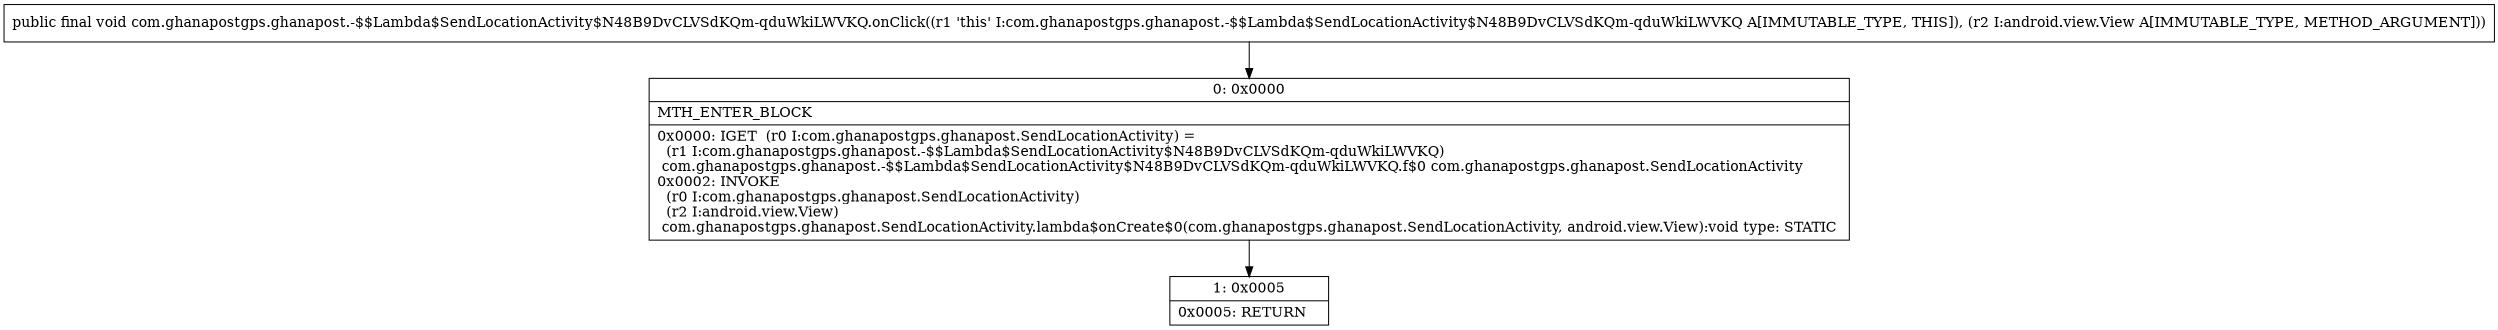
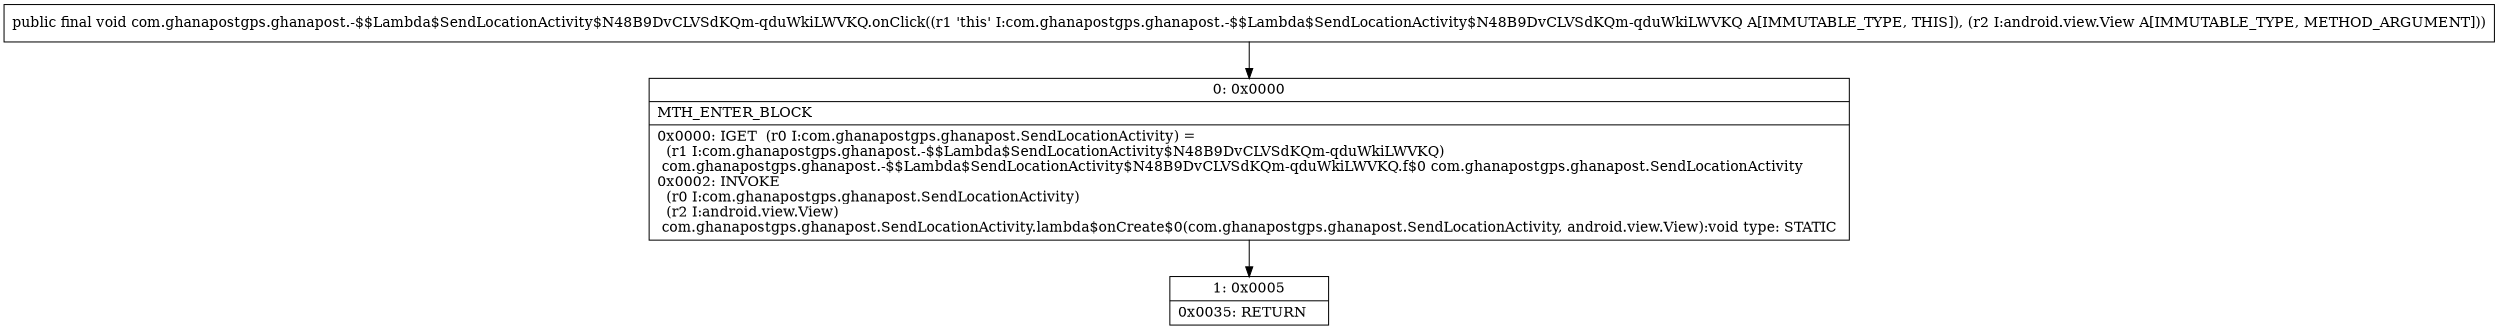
(1249, 312) -> (1249, 312)
